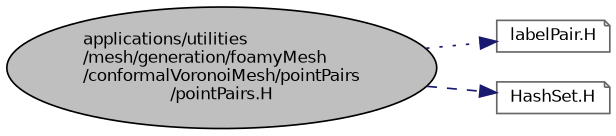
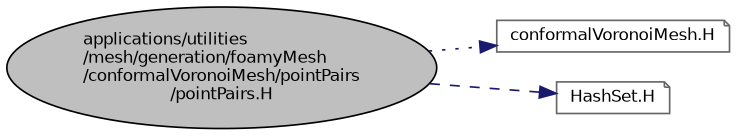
(553, 36) -> (613, 36)
